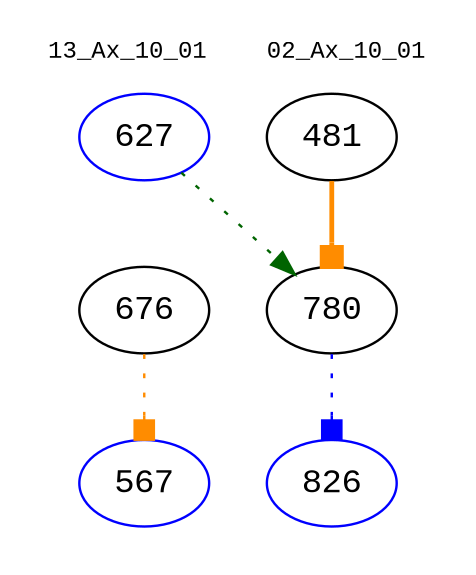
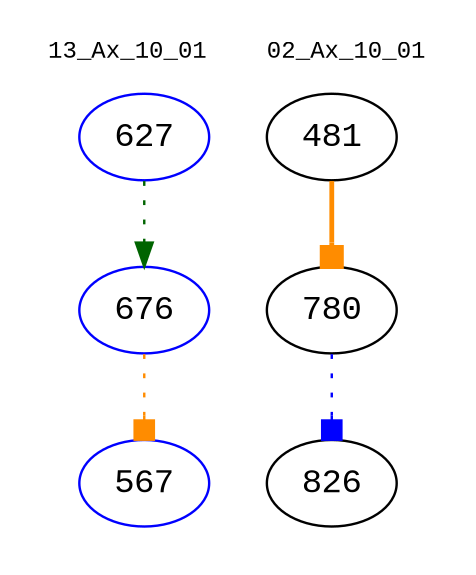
(212, 201) -> (144, 212)
(144, 310) -> (144, 310)
(332, 483) -> (332, 483)
